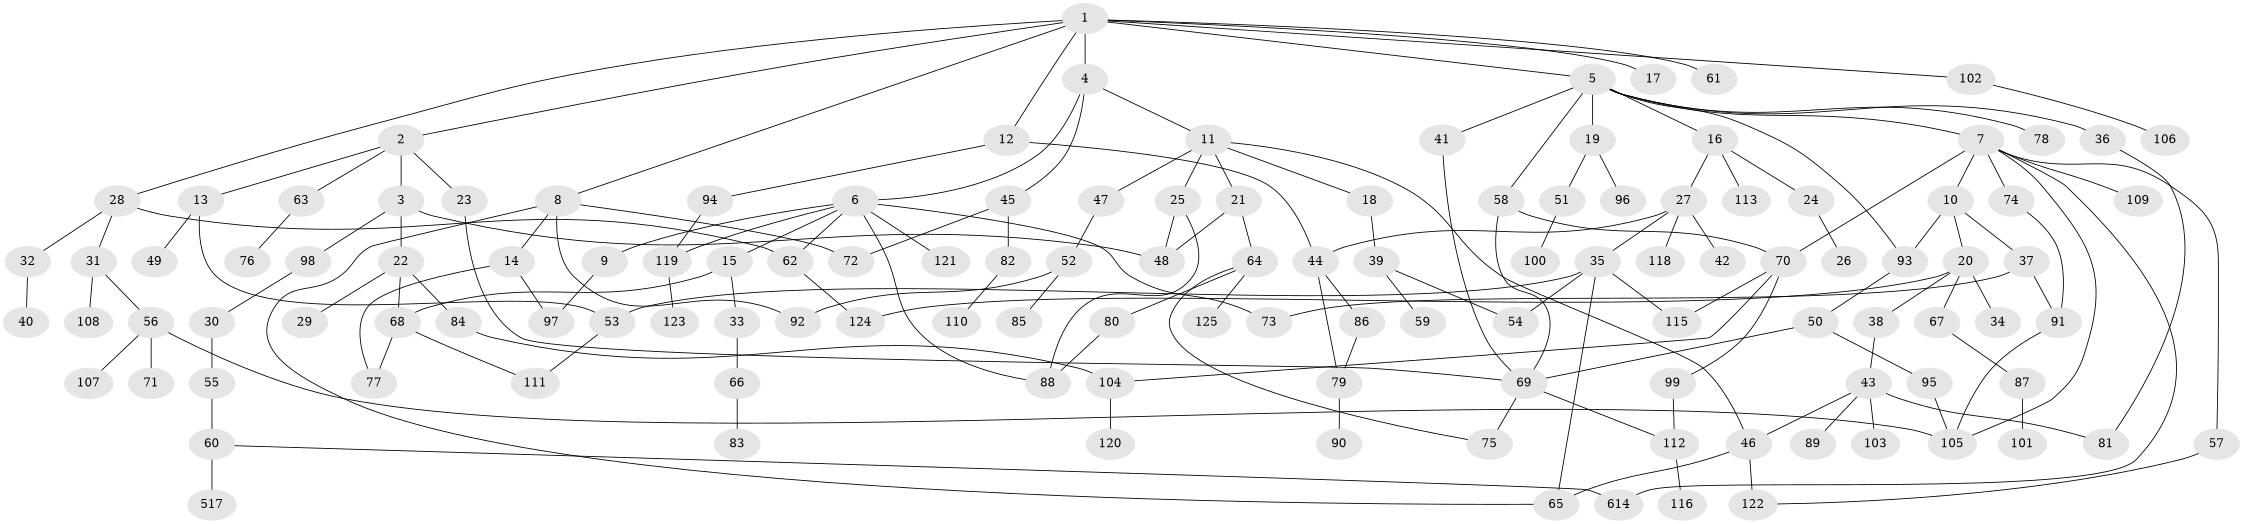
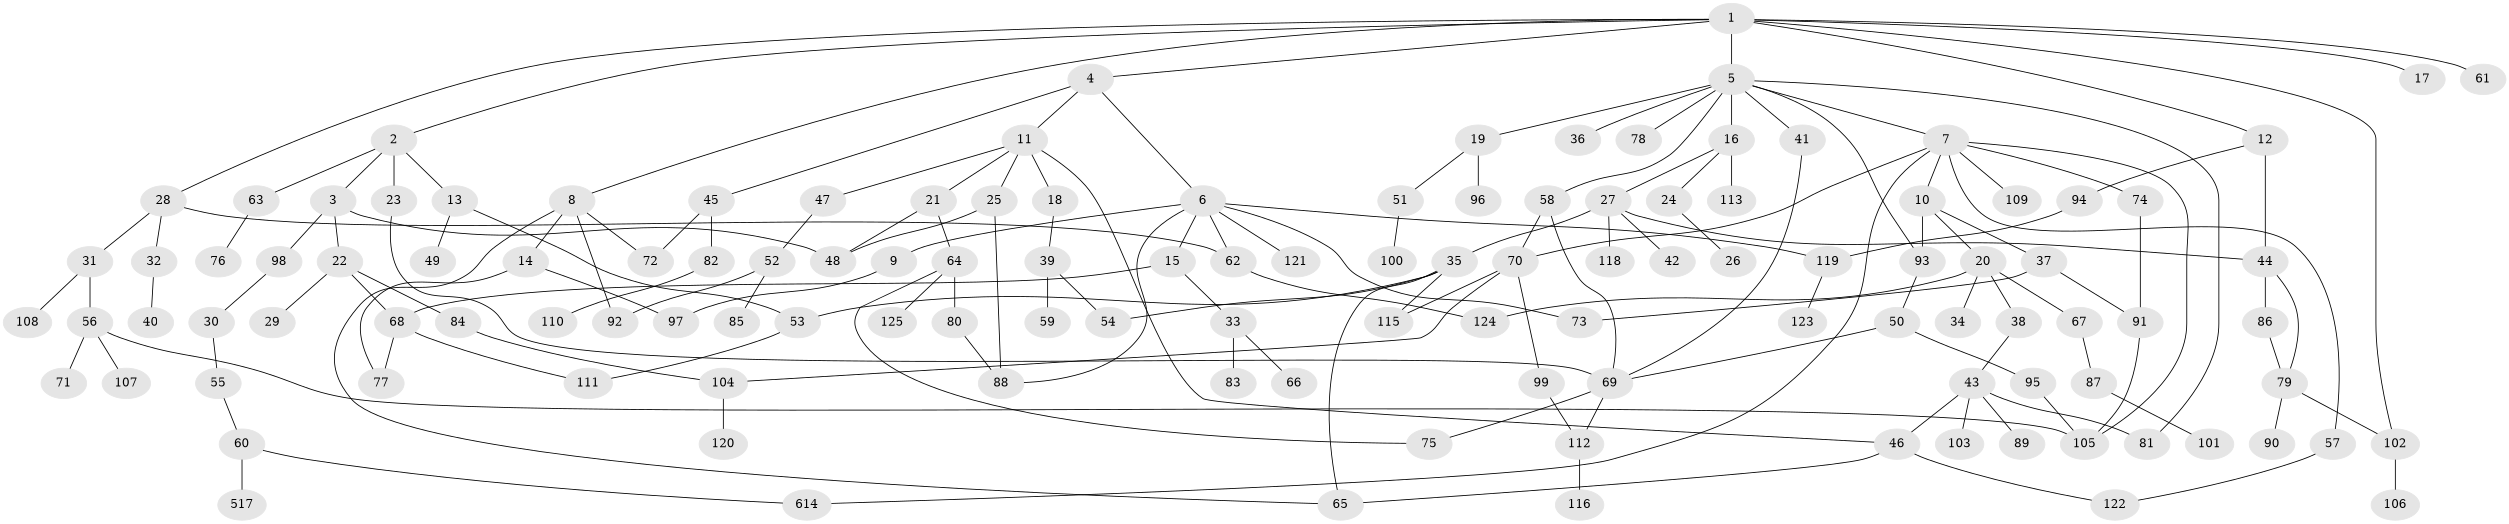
(2181, 283) -> (2124, 129)
(737, 414) -> (1233, 346)
none -> (2344, 416)
